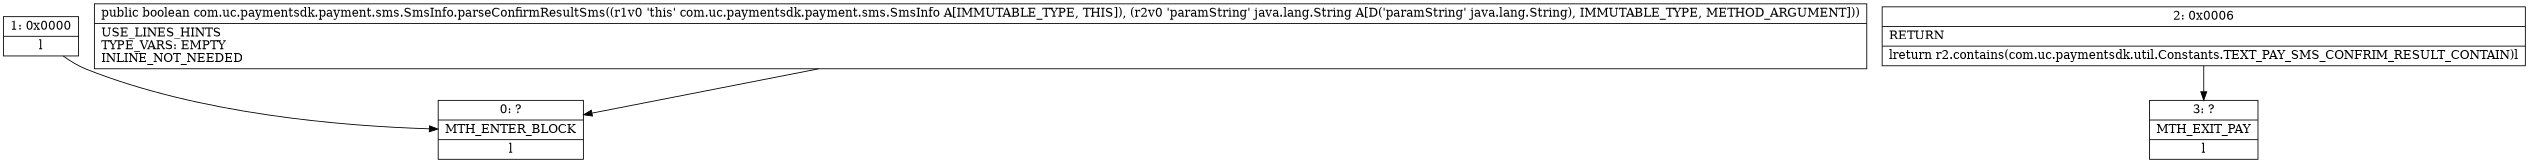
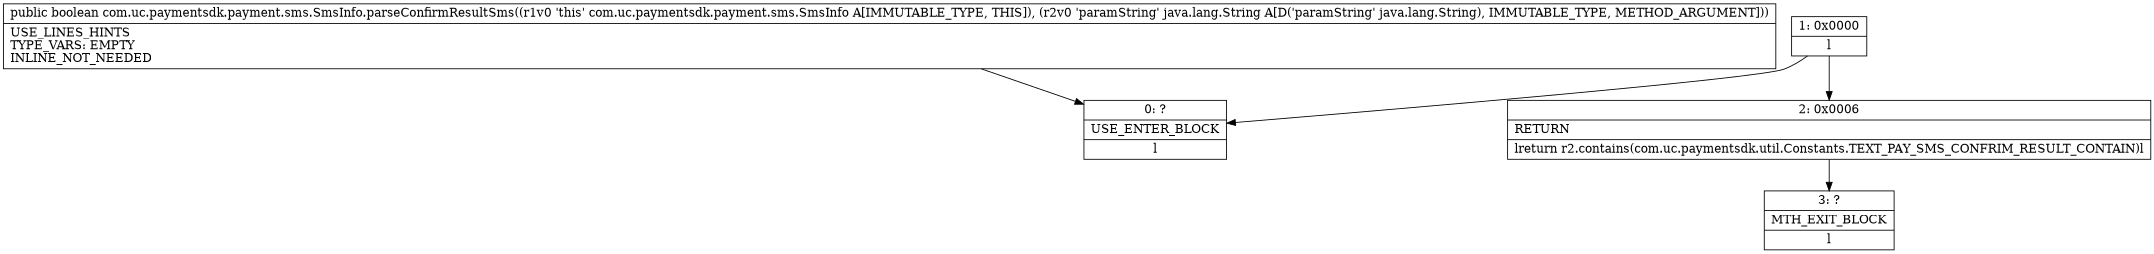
none -> (1829, 74)
(511, 129) -> (1155, 129)
(2204, 129) -> (1829, 220)
